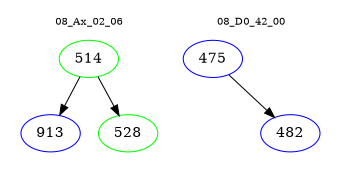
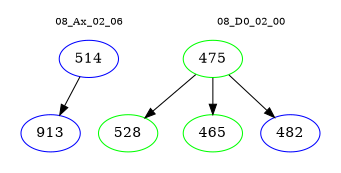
(252, 22) -> (252, 22)
(89, 59) -> (89, 59)
(213, 59) -> (213, 59)
(106, 91) -> (182, 86)
none -> (213, 133)
